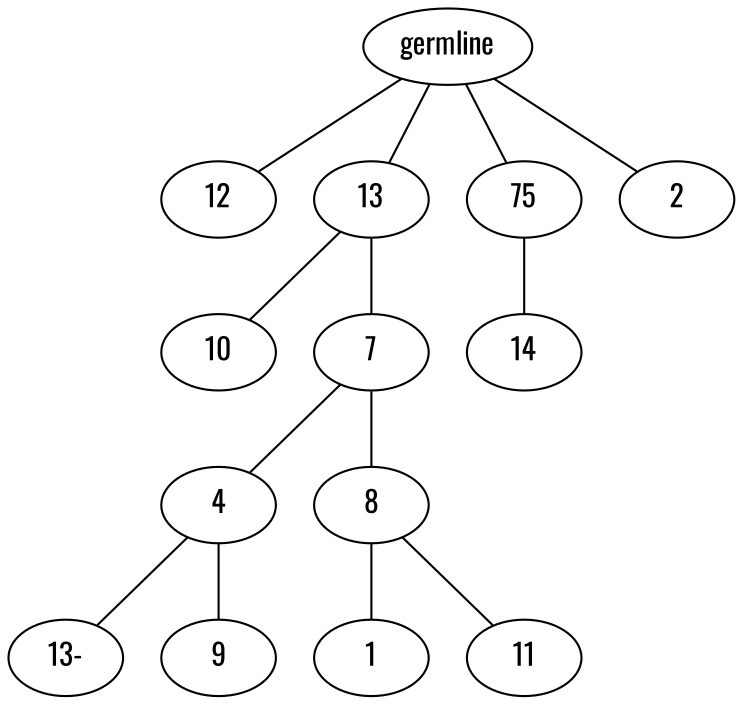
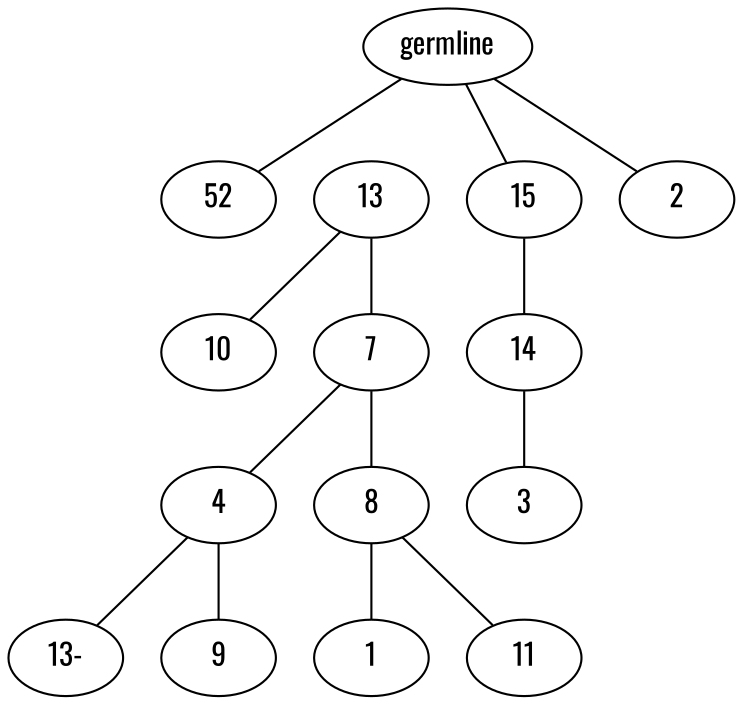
(410, 123) -> none
(219, 199) -> (219, 199)
(524, 199) -> (524, 199)
none -> (524, 505)
